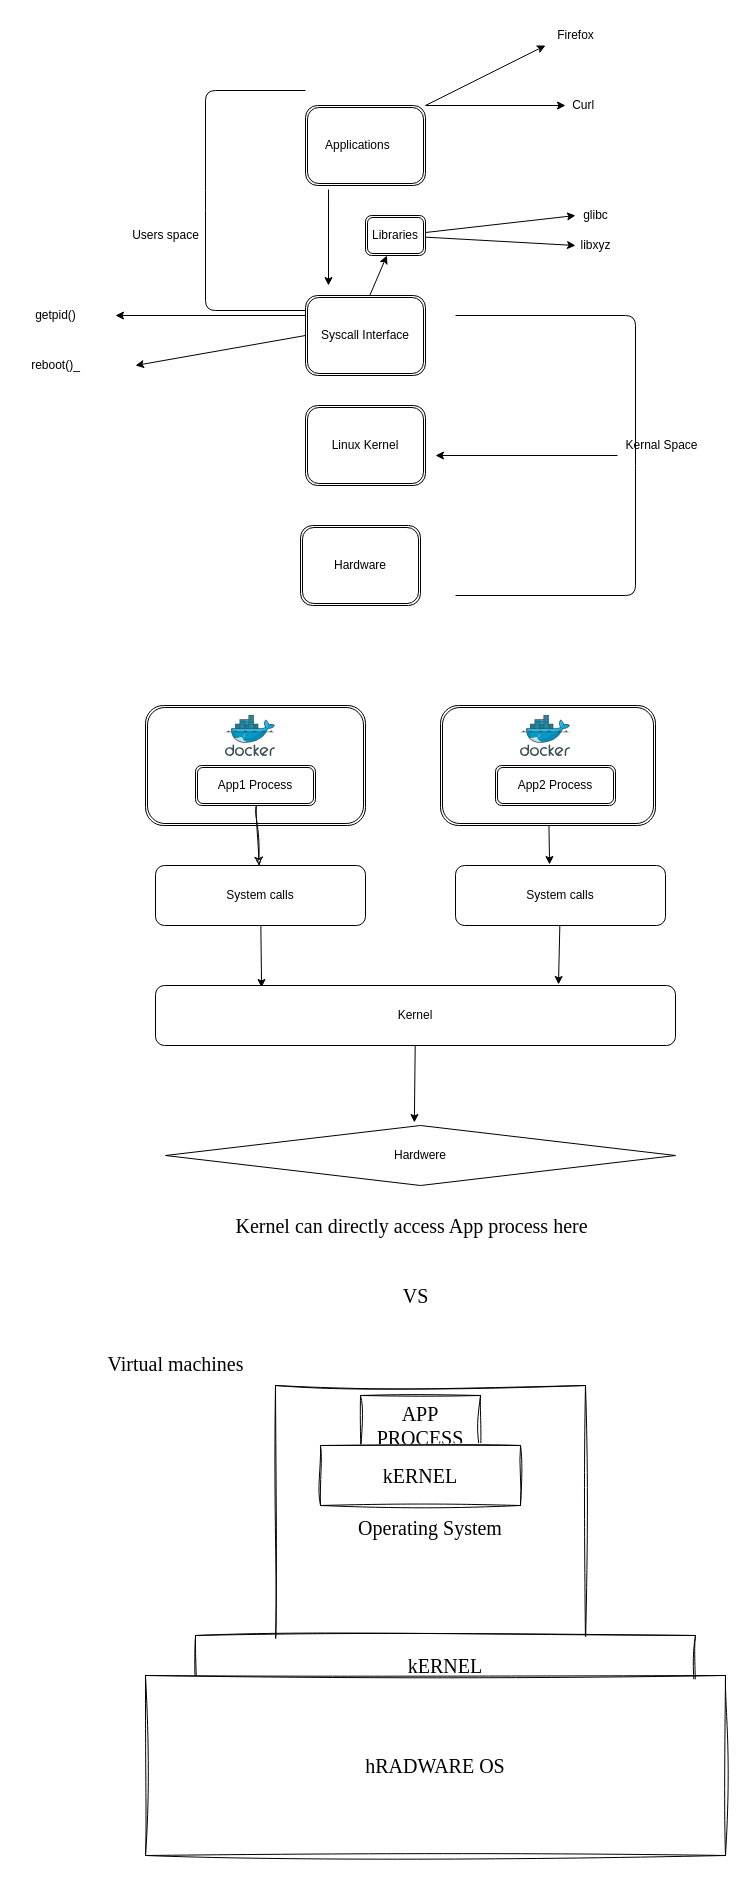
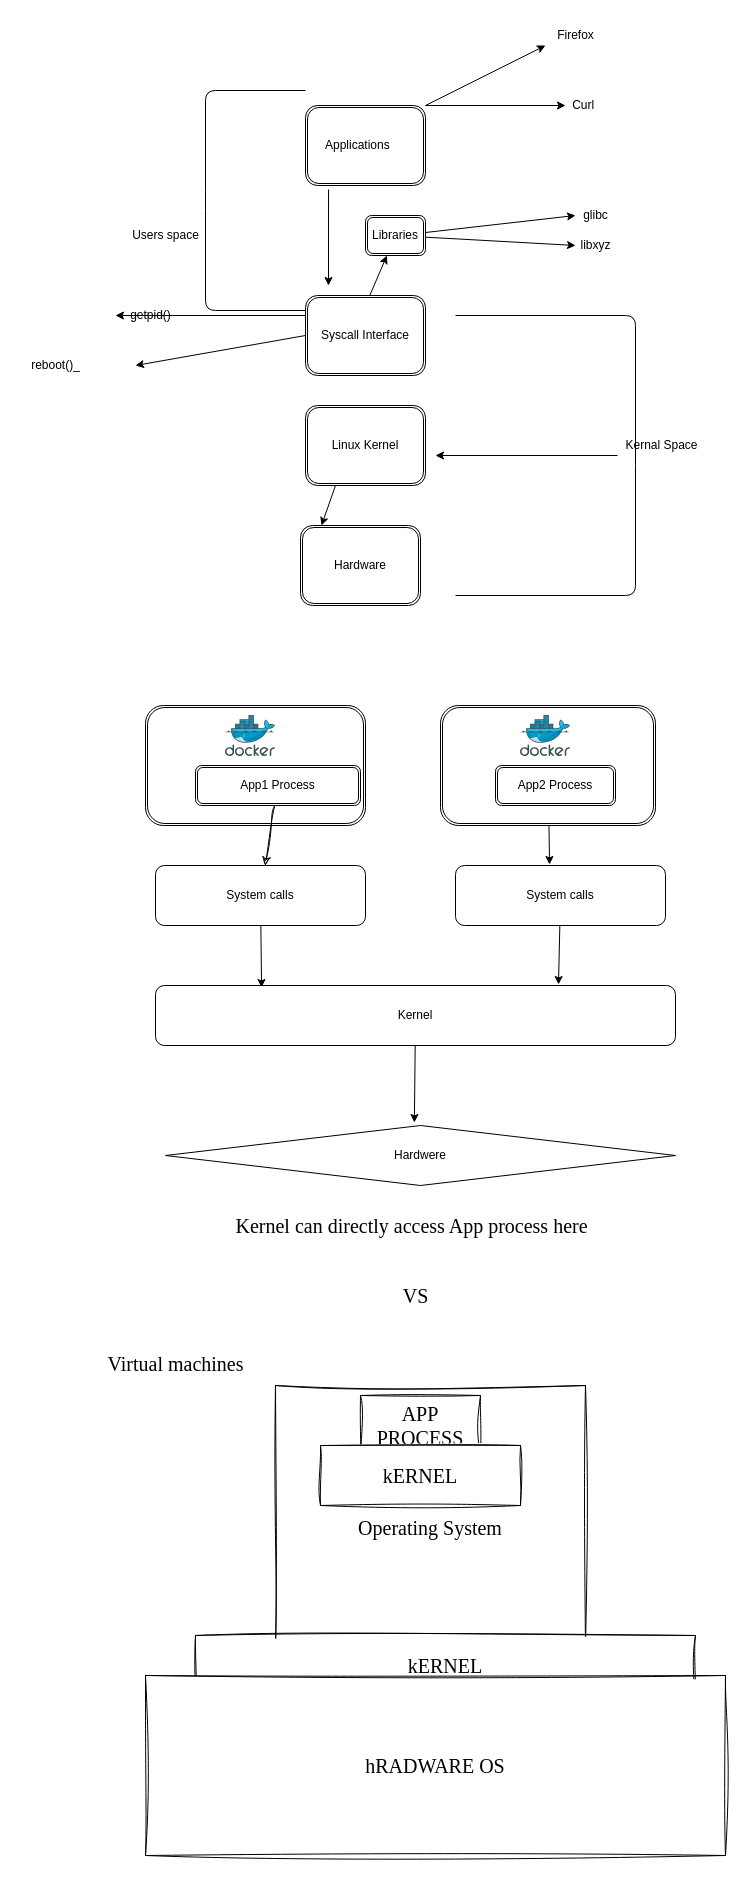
(56, 316) -> (151, 316)
none -> (330, 502)
(256, 786) -> (278, 786)
